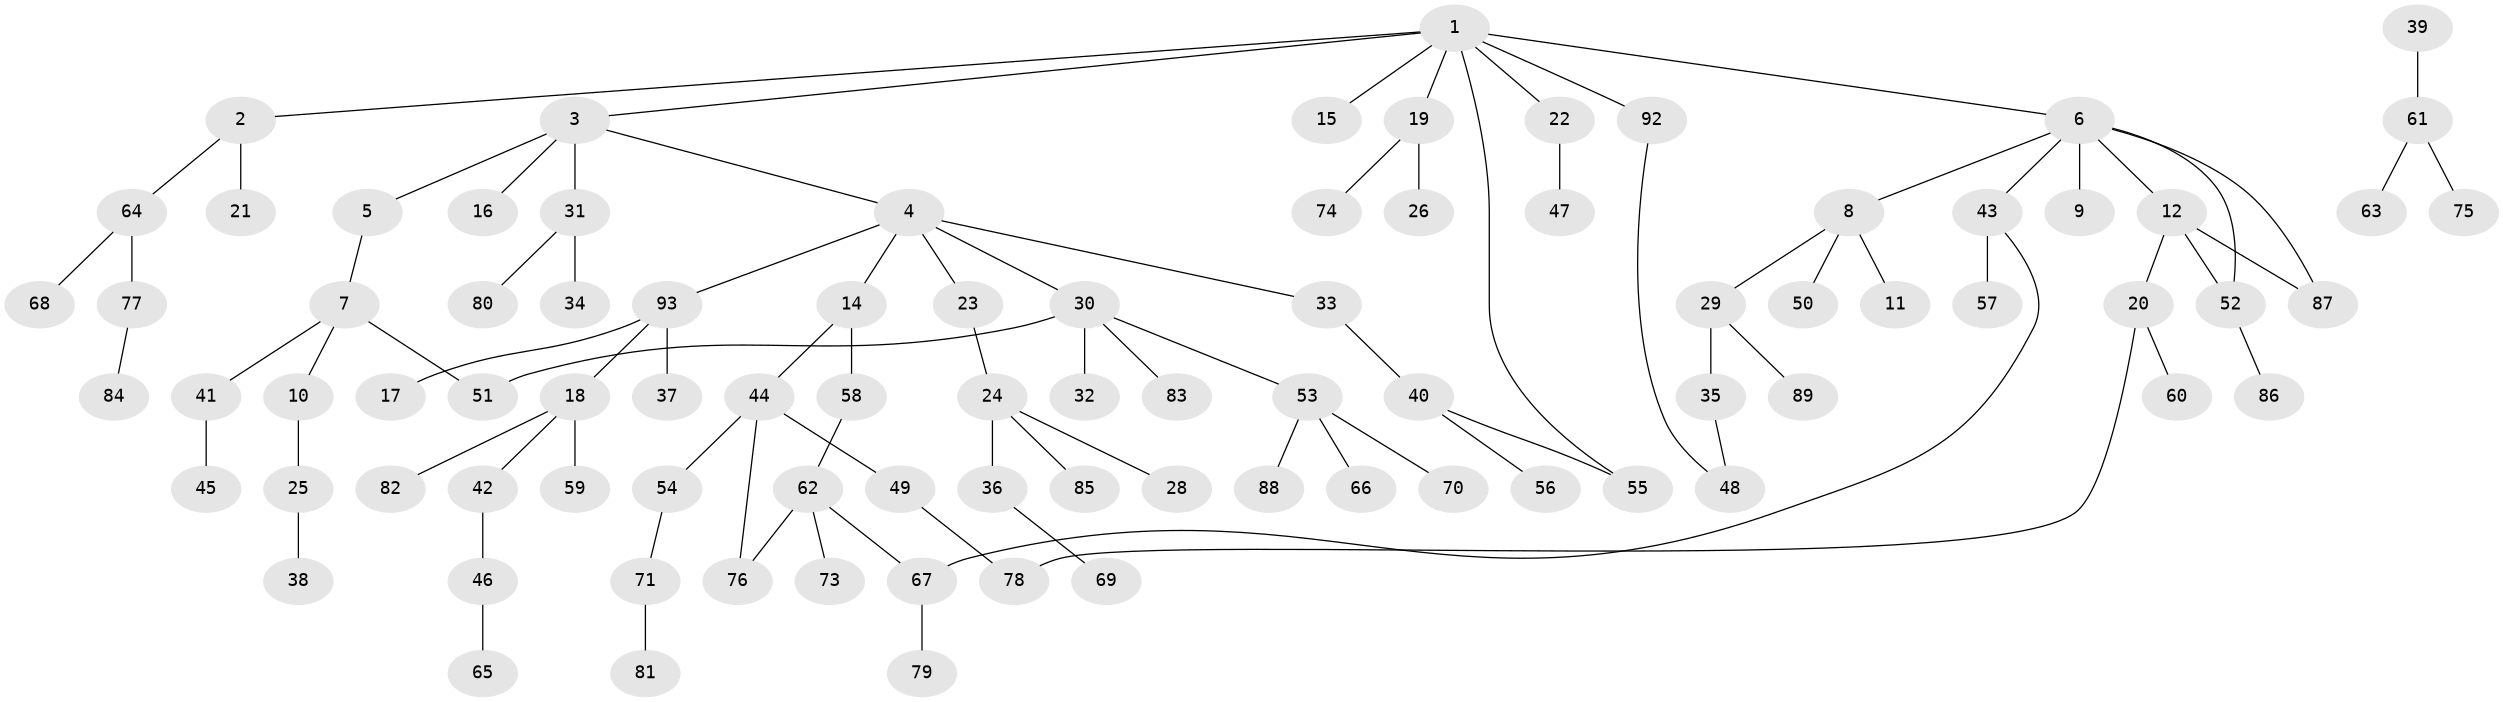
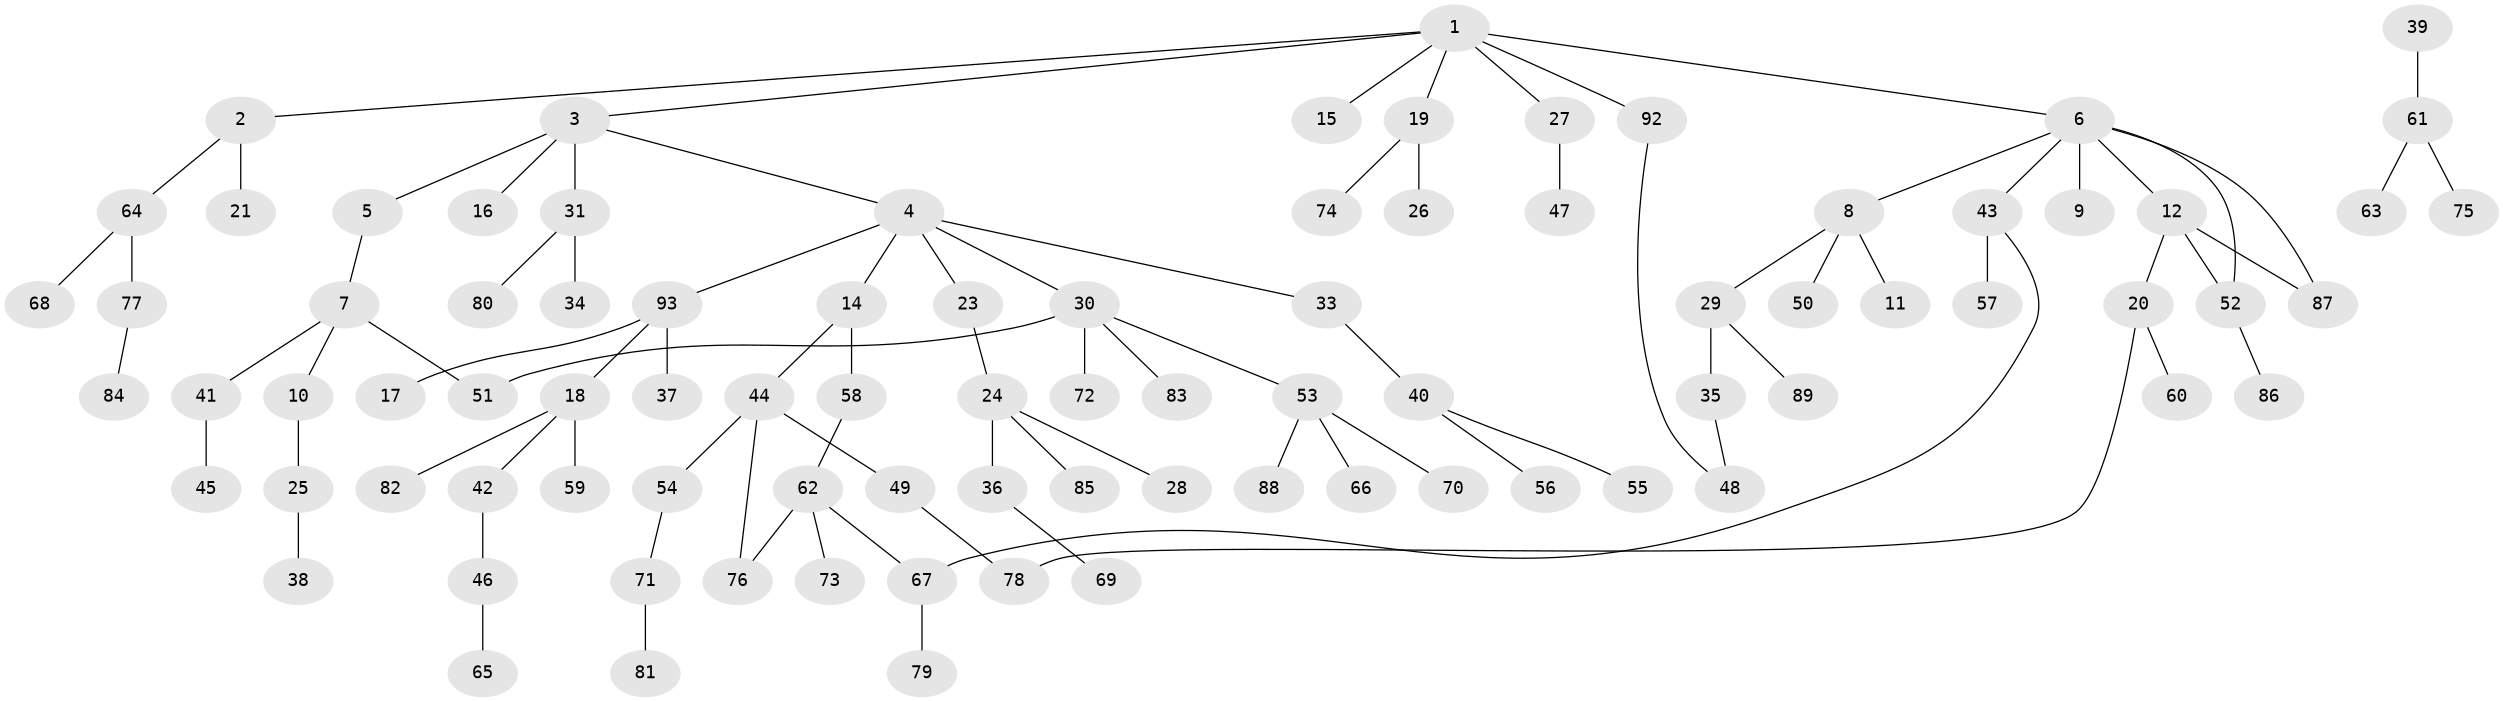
(1560, 120) -> (1560, 120)
(1489, 285) -> none
(1085, 397) -> (1085, 397)
